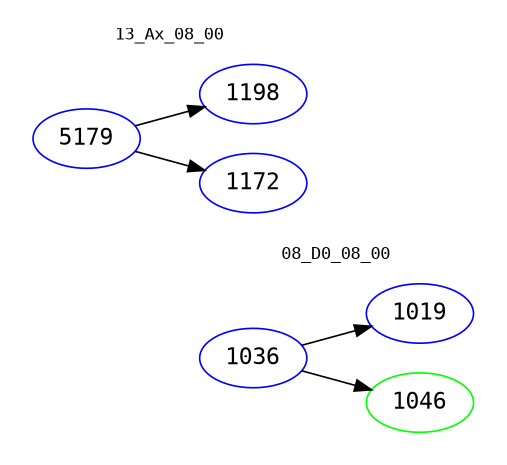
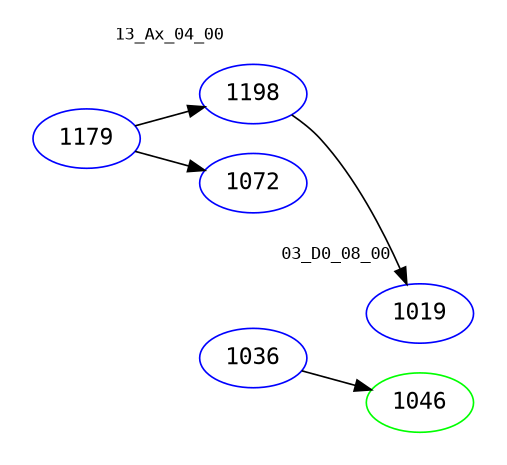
(170, 35) -> (170, 35)
(87, 139) -> (87, 139)
(253, 183) -> (253, 183)
(337, 255) -> (337, 255)
(329, 338) -> (355, 185)
